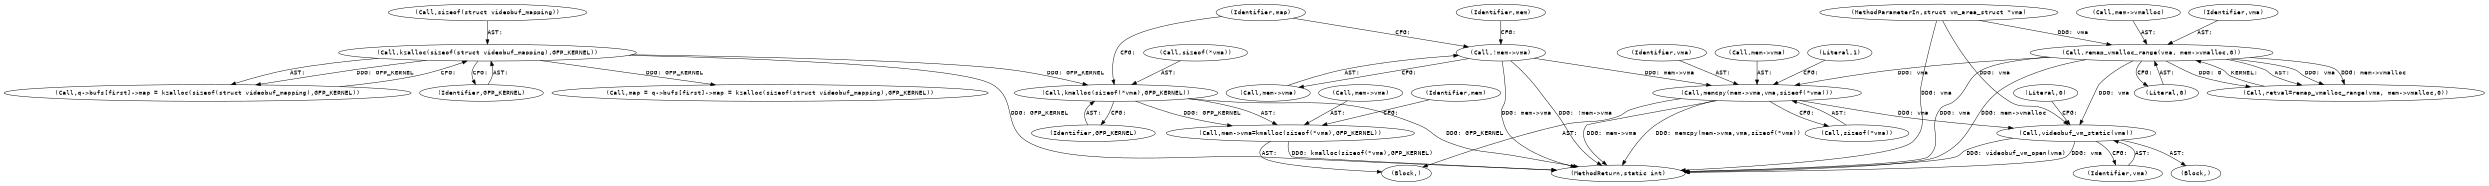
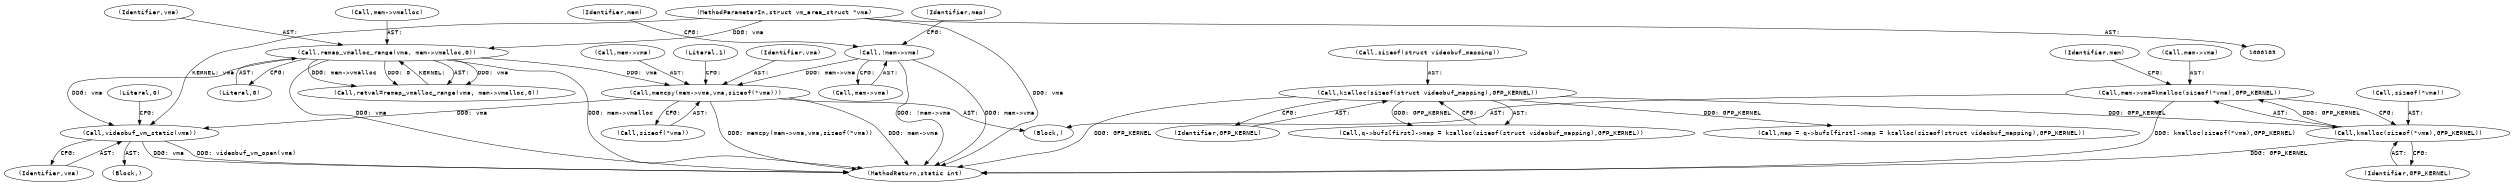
(1151, 29) -> (2337, 105)
none -> (2262, 53)
(1995, 73) -> (213, 73)
